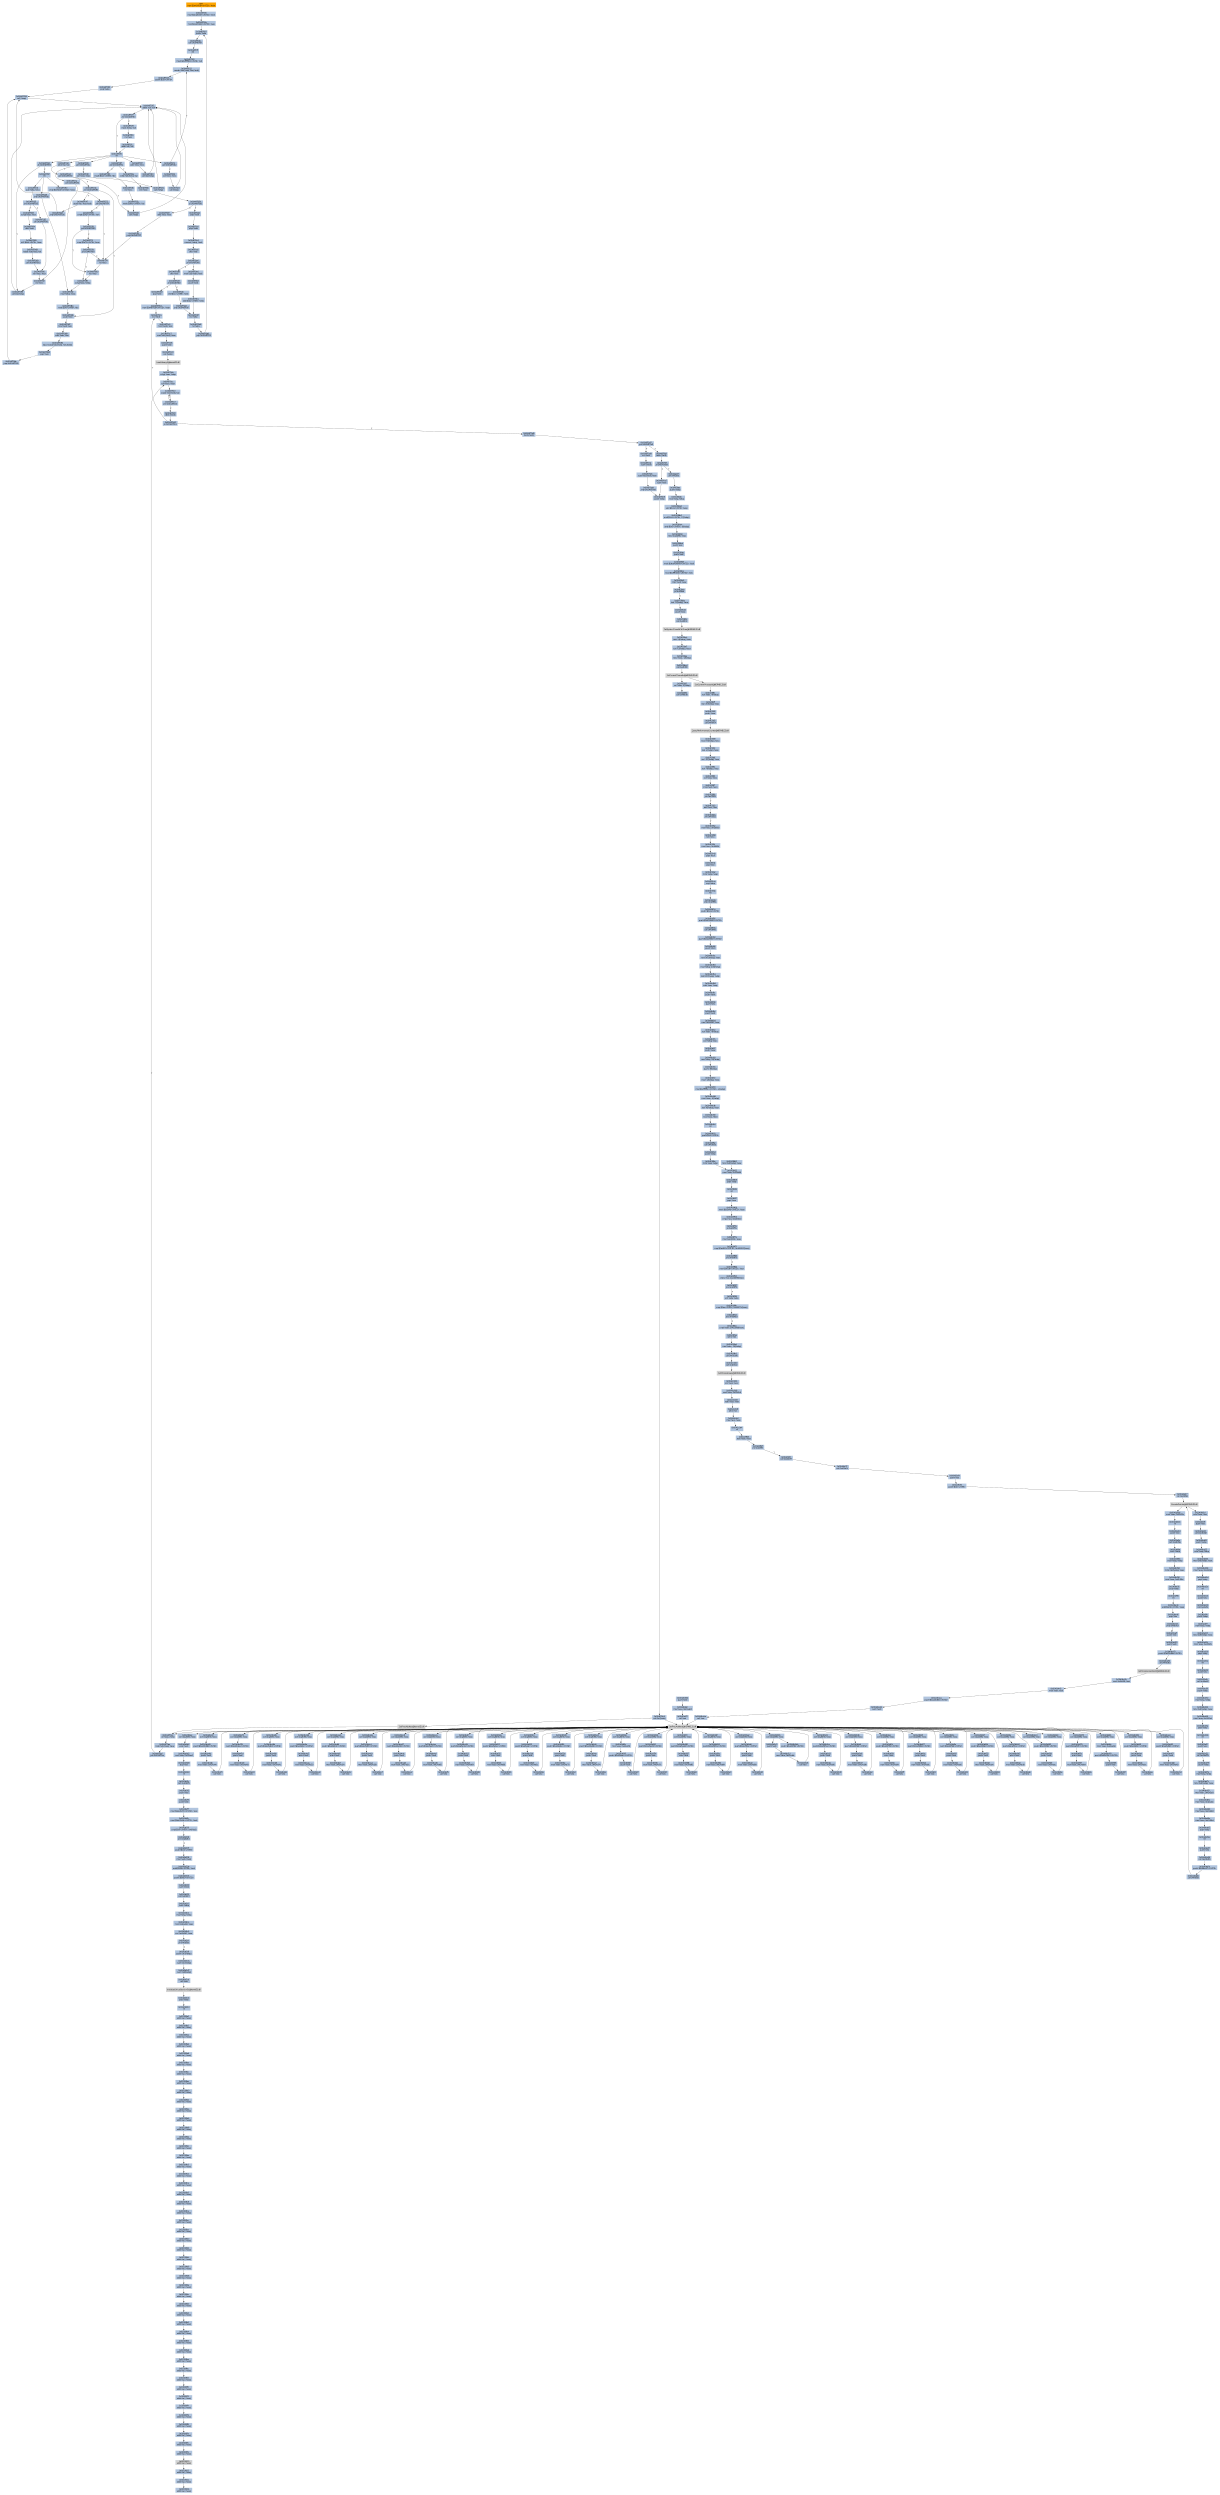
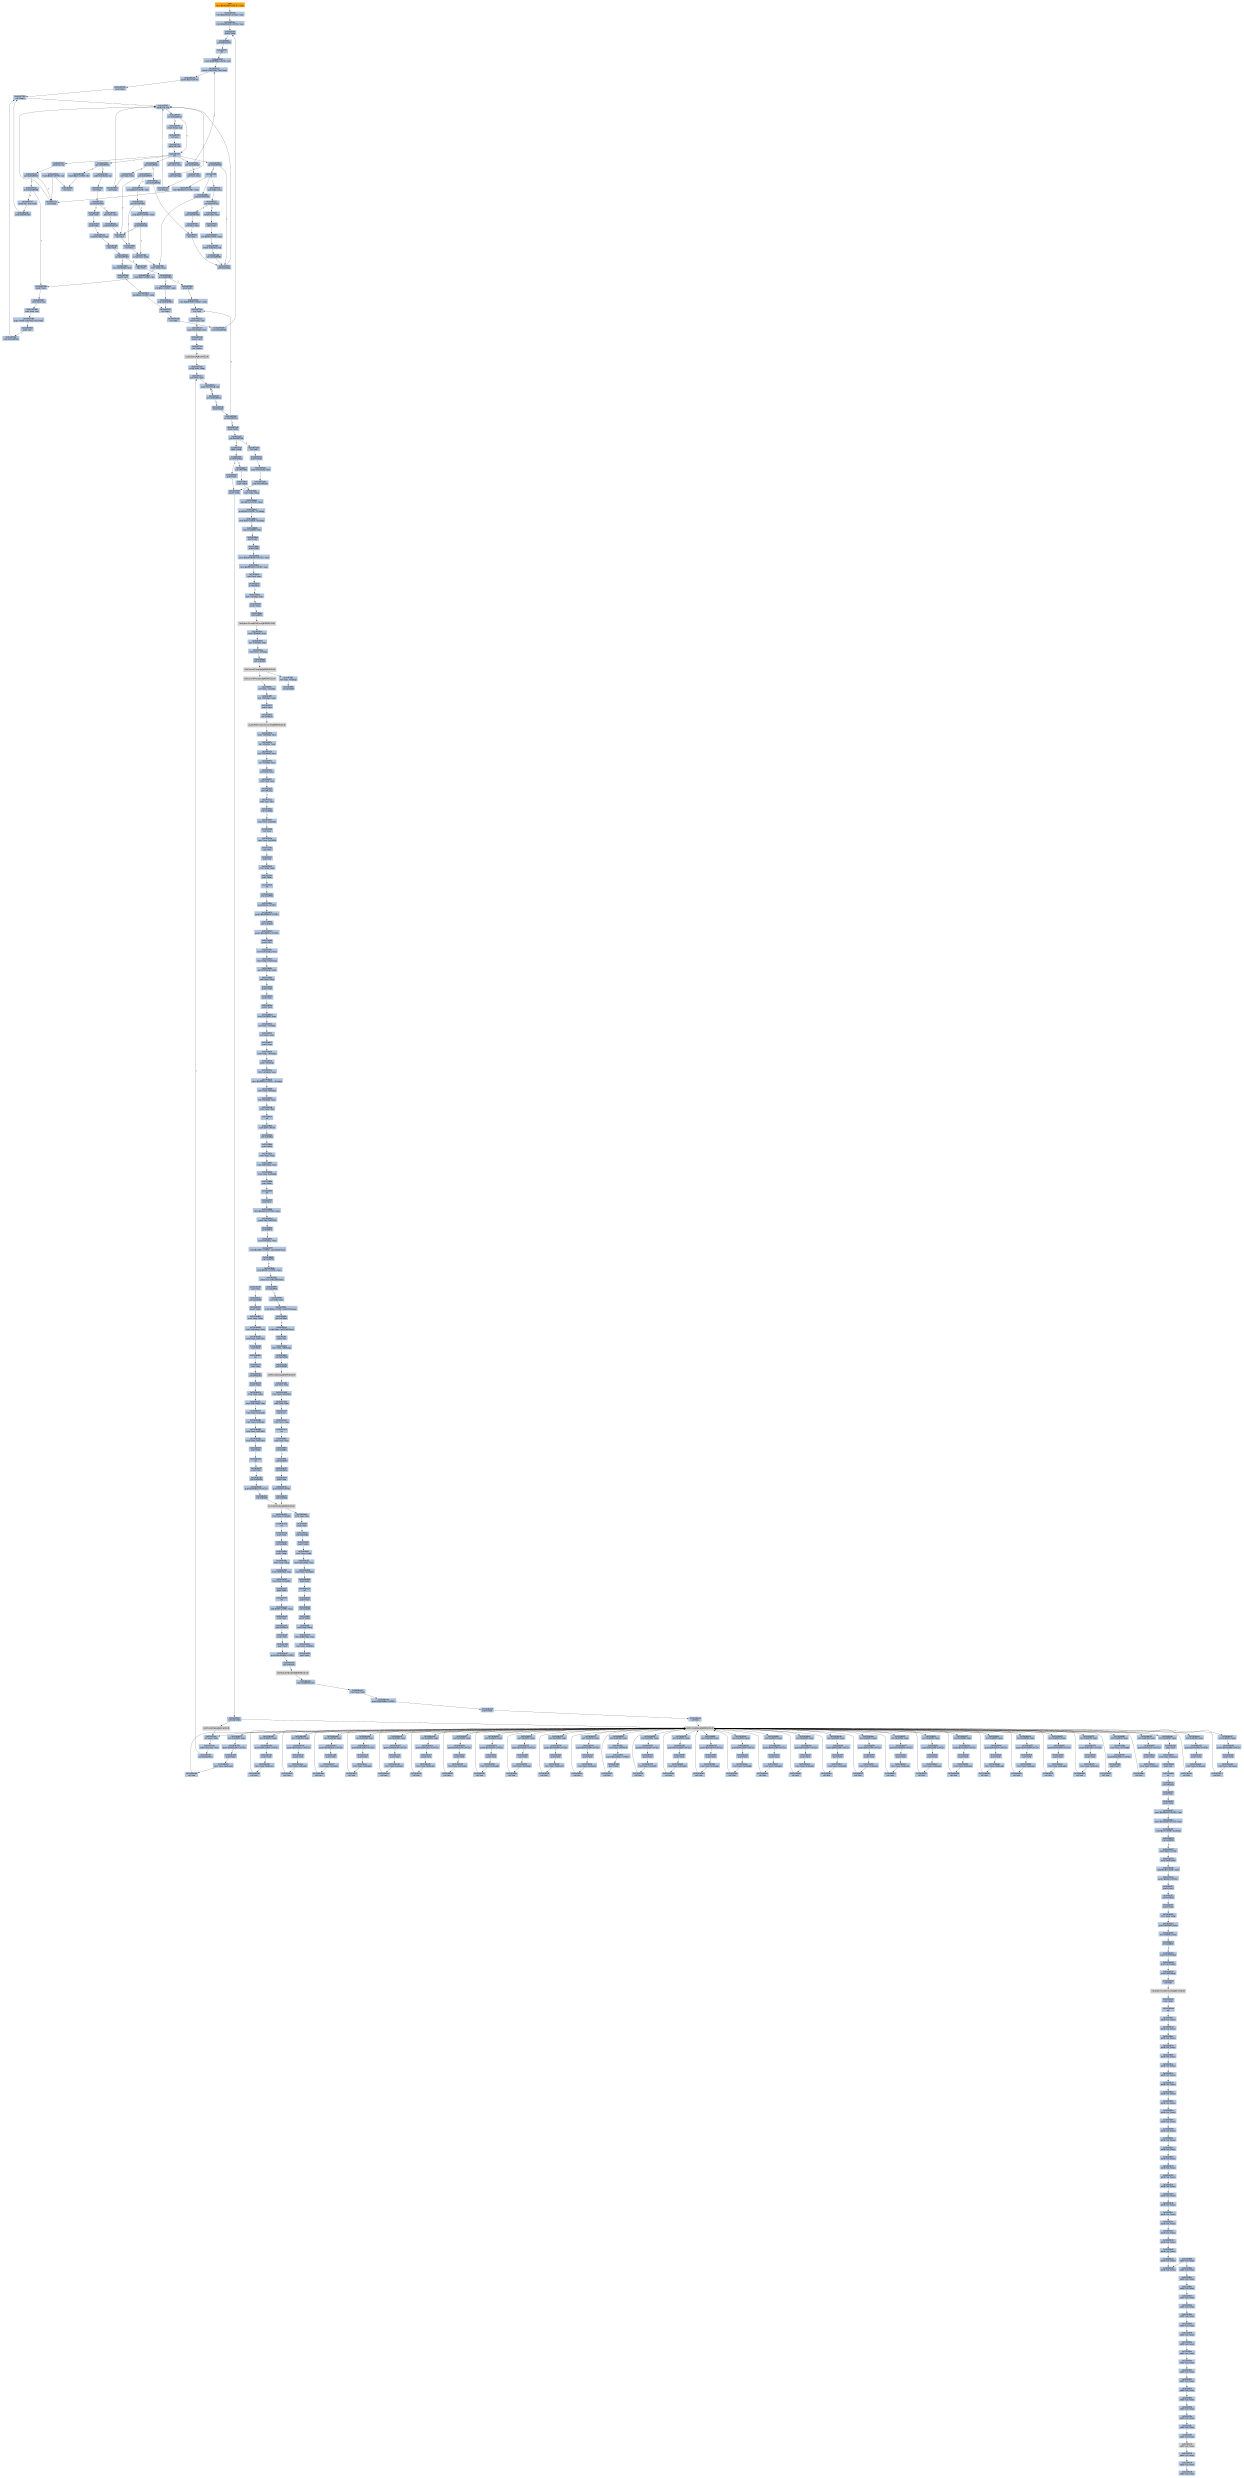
(87, 193) -> (115, 197)
(131, 195) -> (60, 182)
(36, 267) -> (218, 261)
(720, 1167) -> (267, 1159)
(1203, 1662) -> none
(773, 1740) -> (774, 1751)
none -> (1059, 1747)
(184, 2272) -> (1178, 2264)
